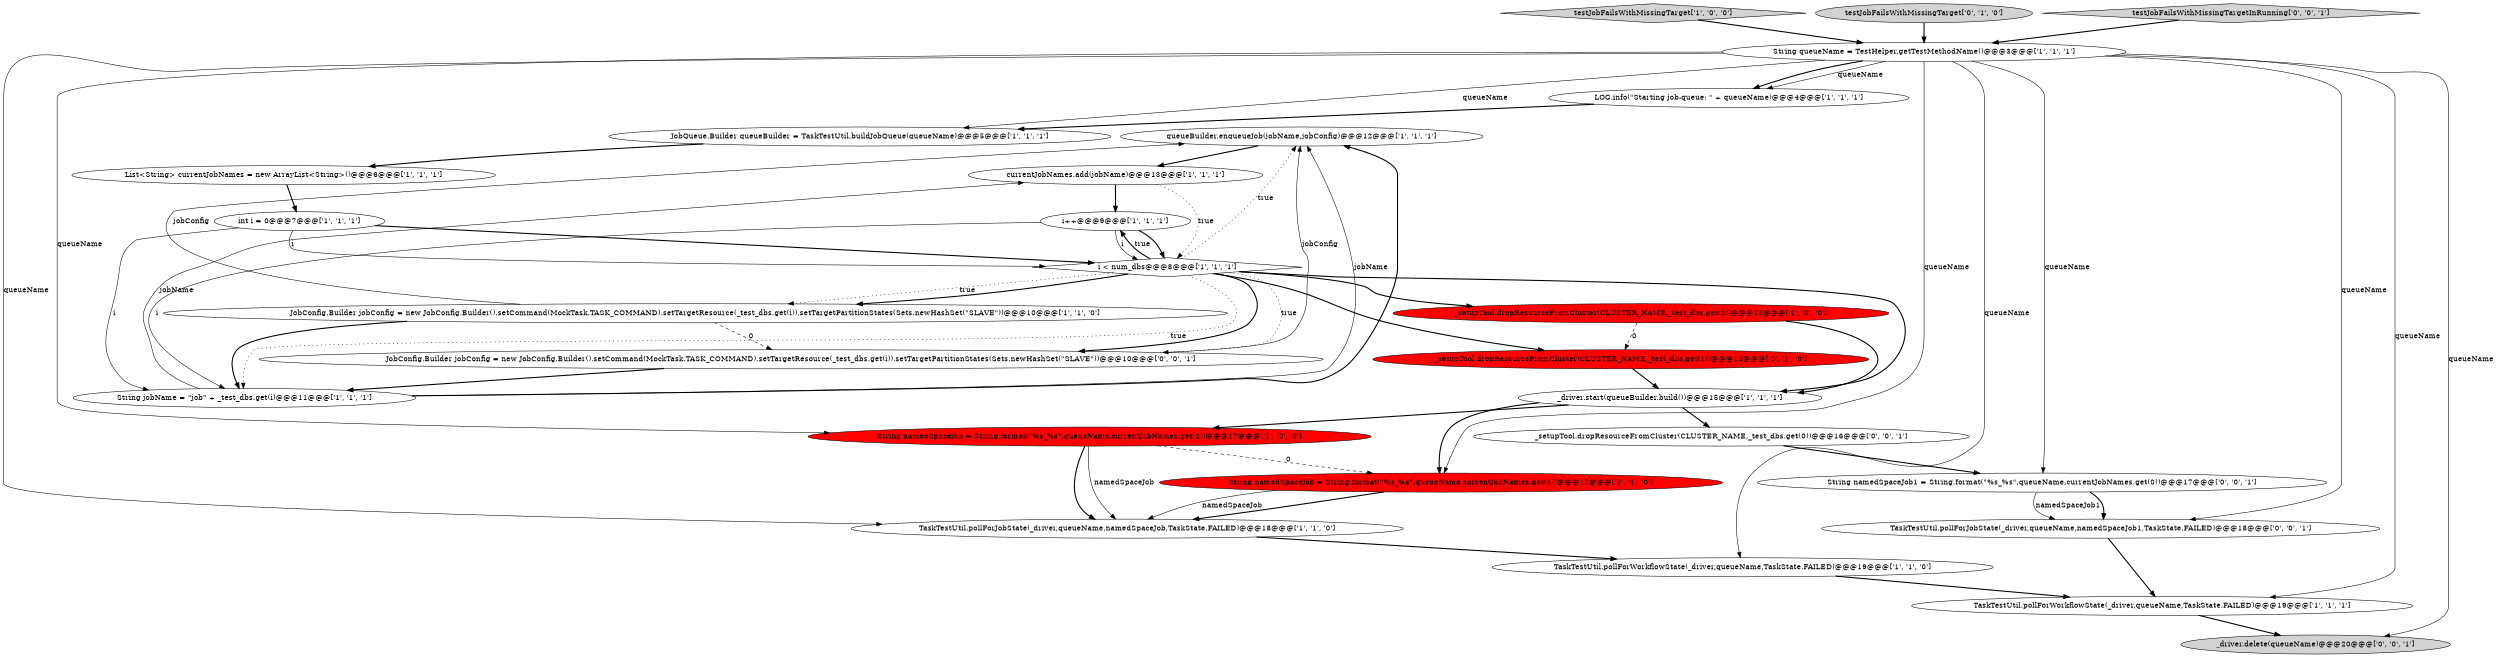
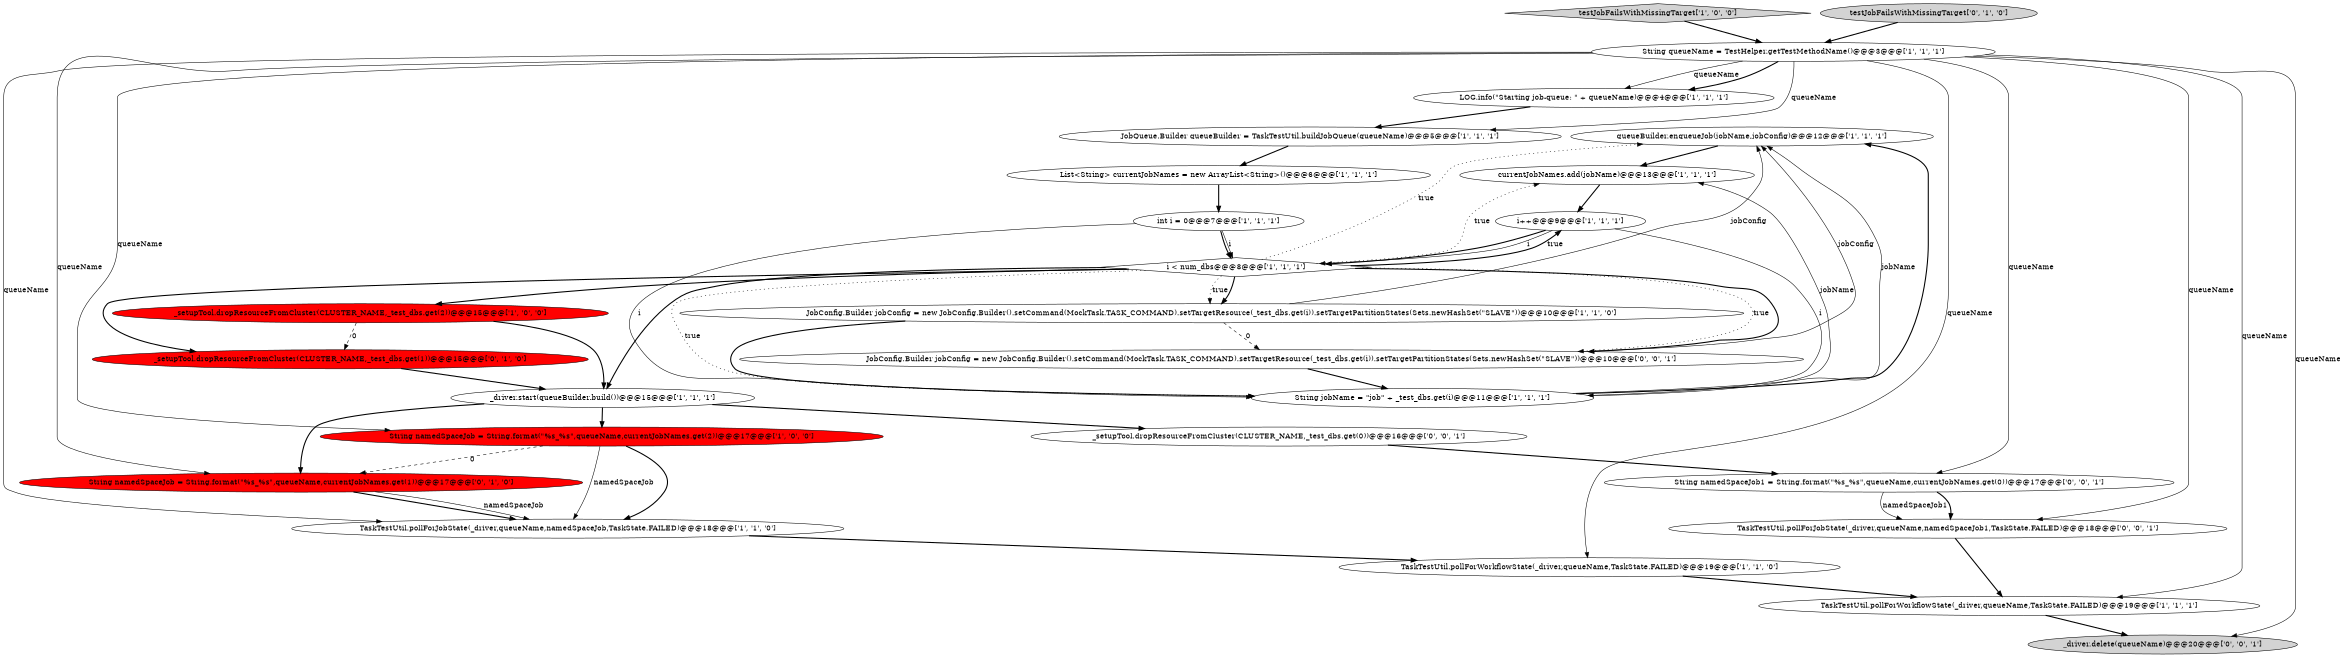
(2231, 13) -> none
(1195, 212) -> (1451, 249)
